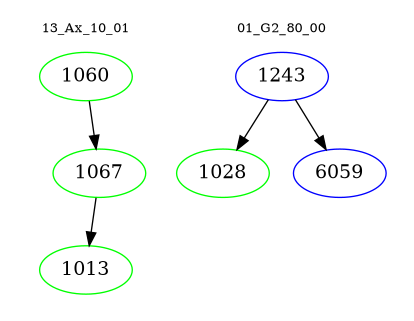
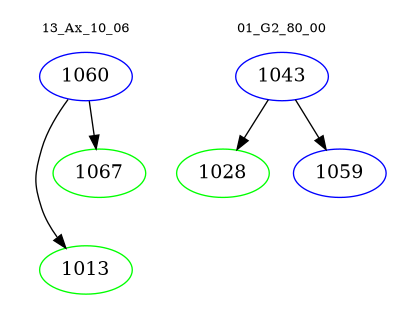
(86, 29) -> (86, 29)
(86, 77) -> (86, 77)
(282, 77) -> (282, 77)
(340, 173) -> (340, 173)
(94, 215) -> (37, 167)
